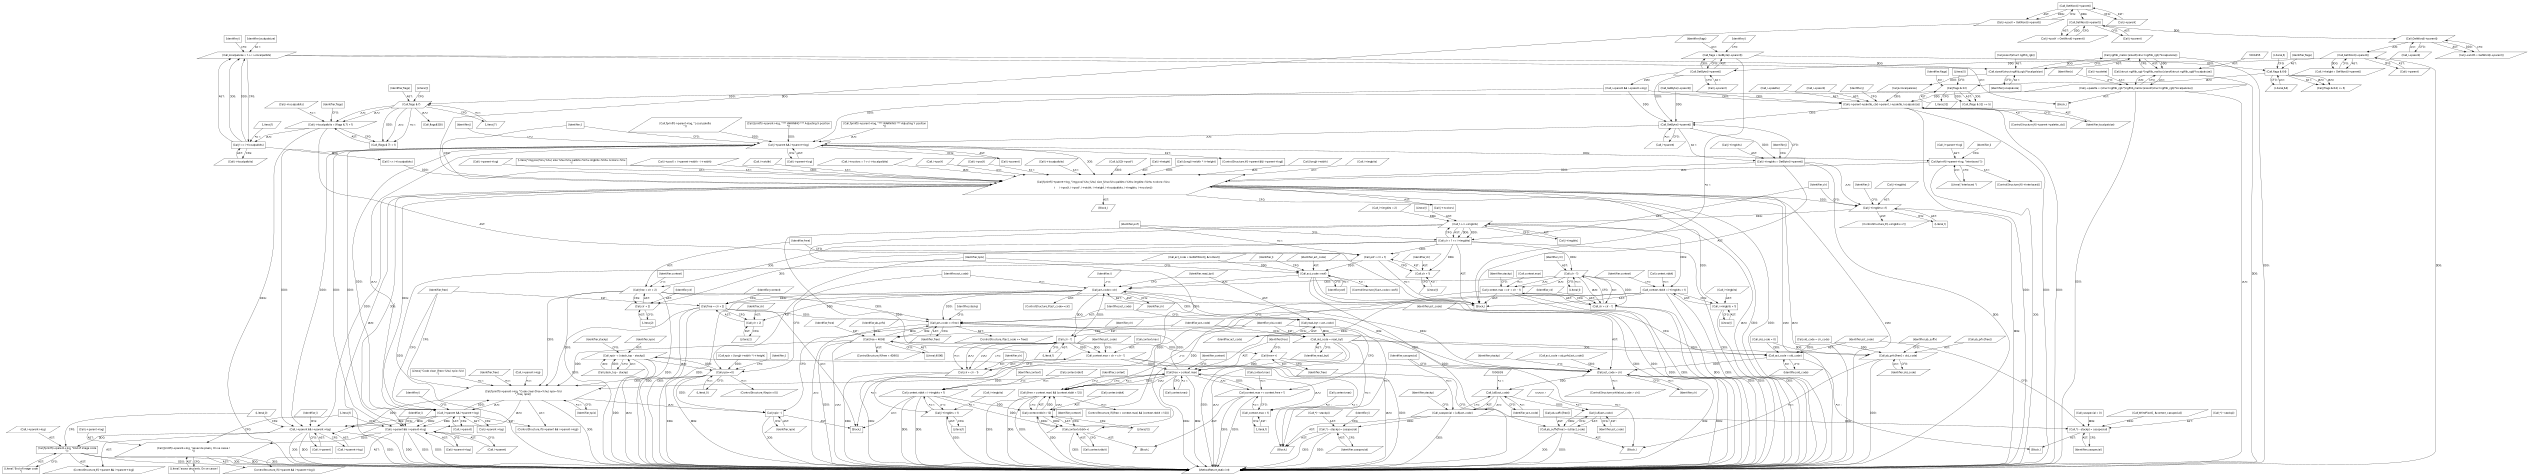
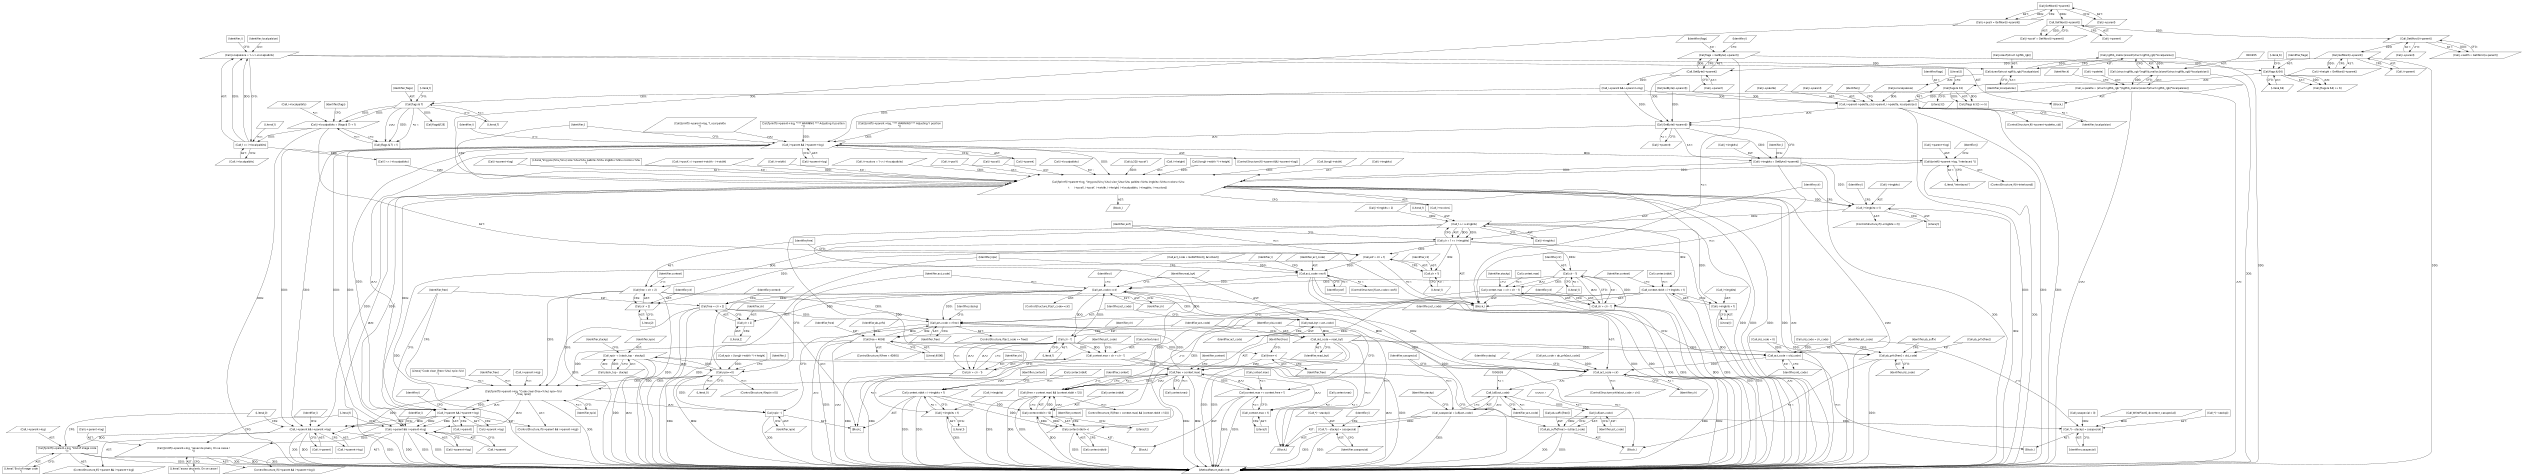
(1423, 274) -> (1432, 274)
